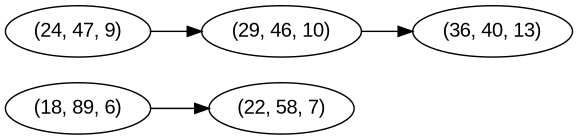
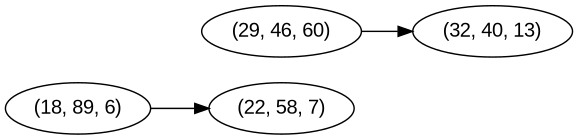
(78, 31) -> none
(282, 31) -> (282, 31)
(493, 31) -> (493, 31)
